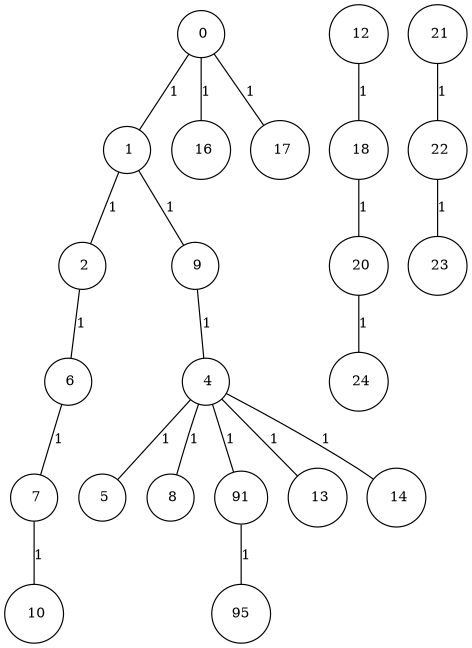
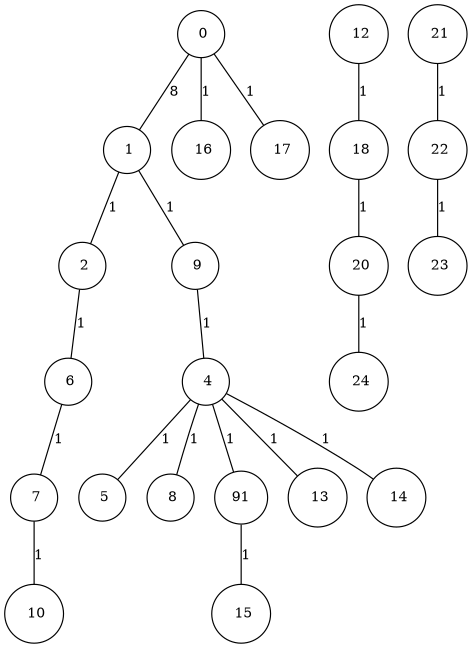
(174, 92) -> (174, 92)
(241, 614) -> (241, 614)
